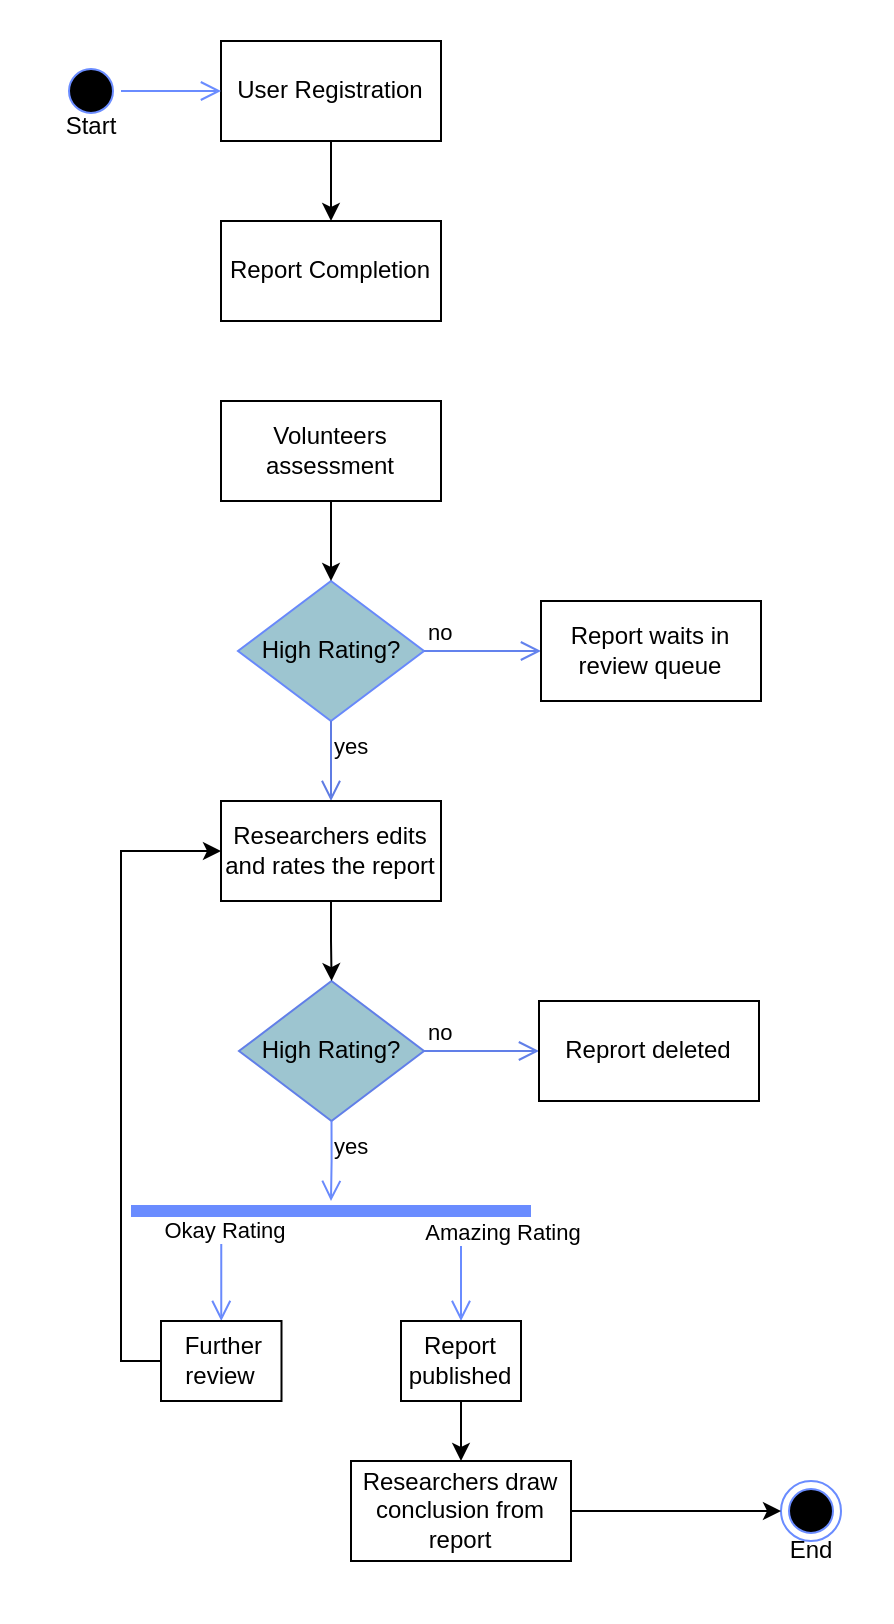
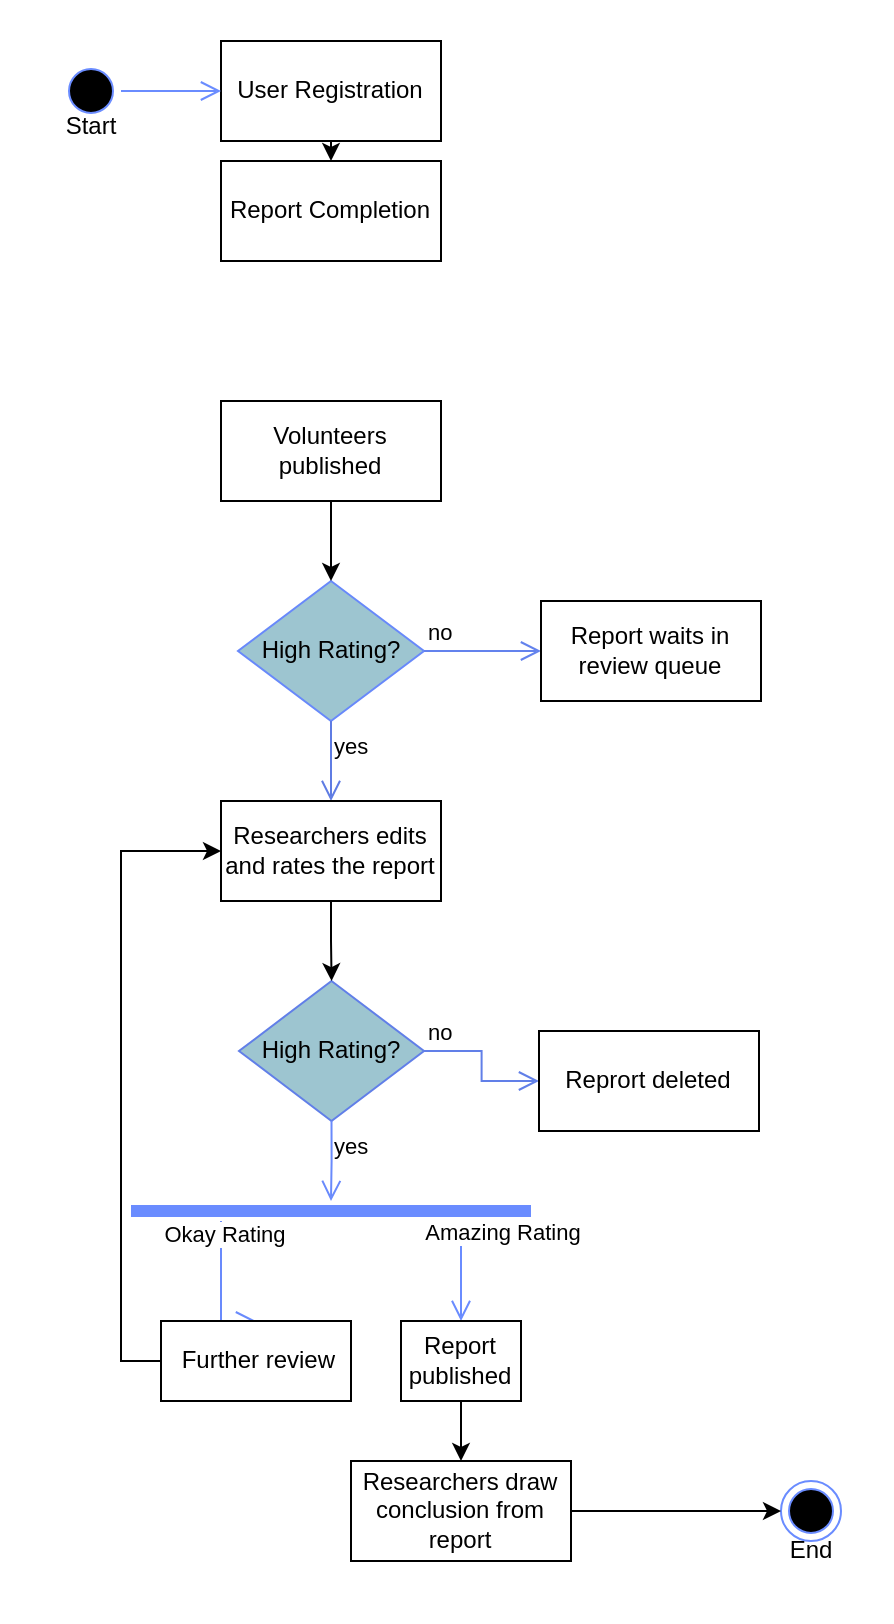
(331, 271) -> (331, 211)
(331, 451) -> (331, 451)
(649, 1051) -> (649, 1081)
(221, 1361) -> (256, 1361)
